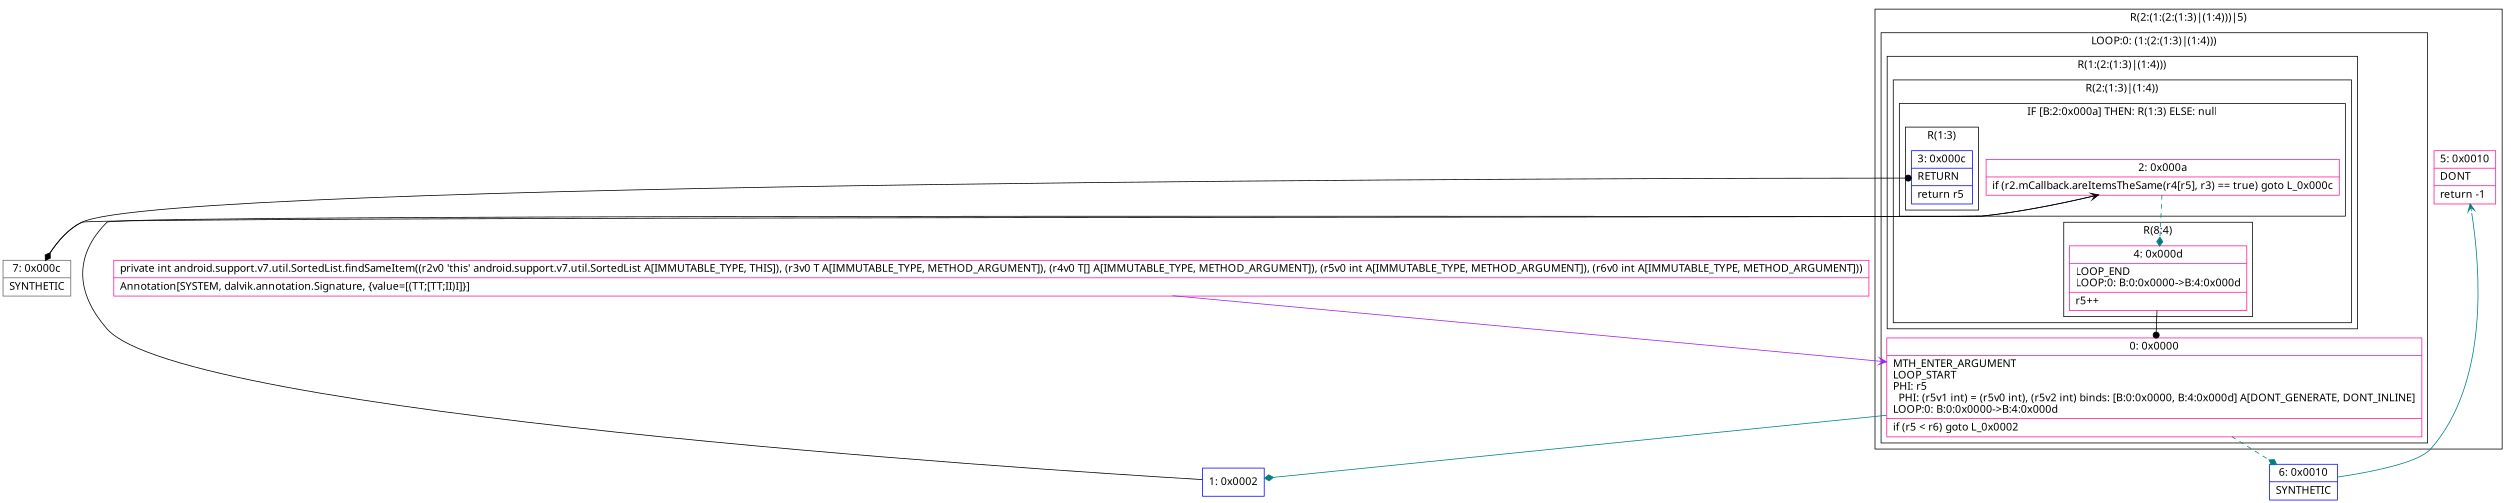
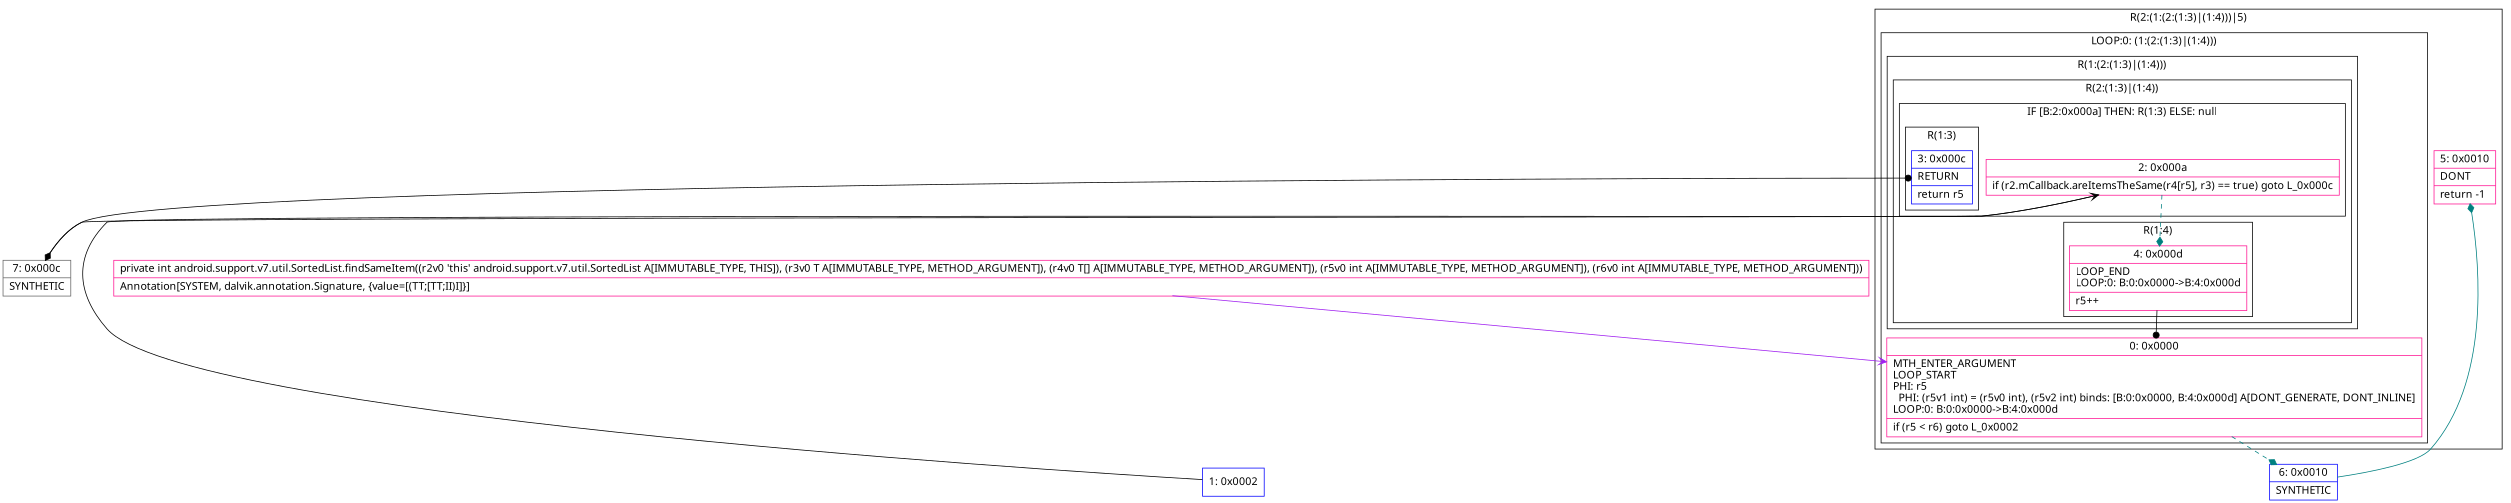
(2158, 231) -> (2158, 231)
(2465, 384) -> (2465, 384)
(1580, 446) -> none
